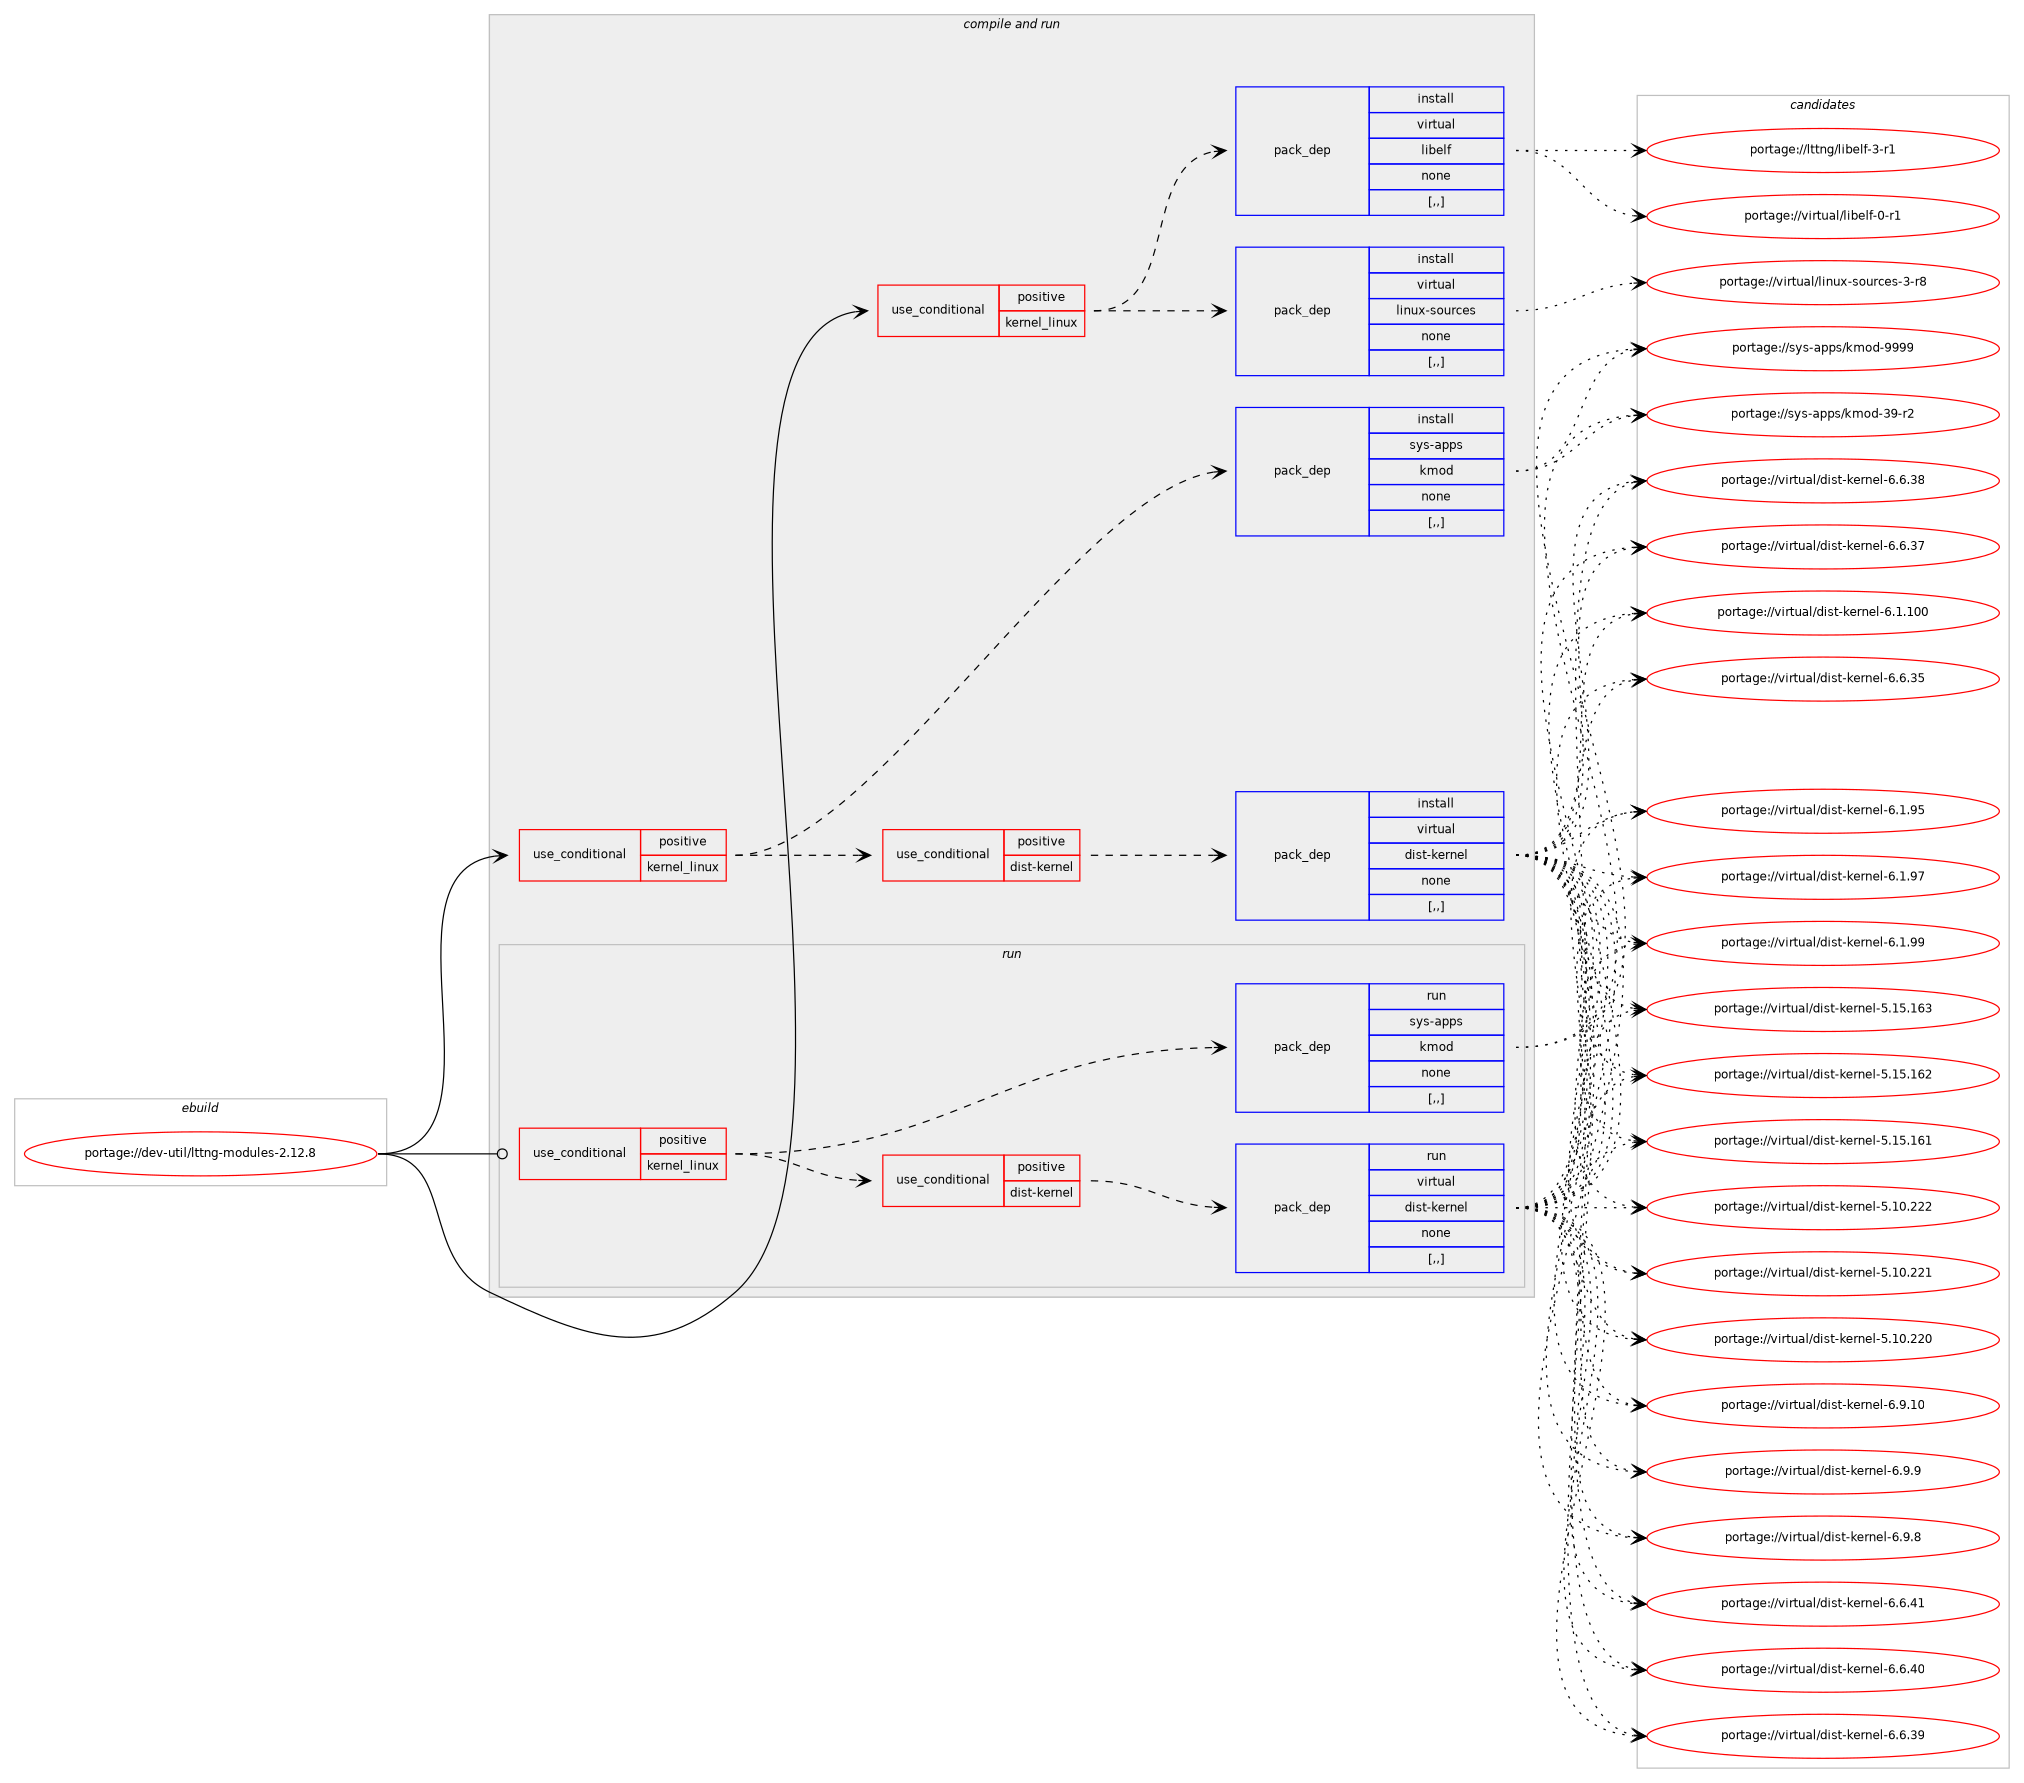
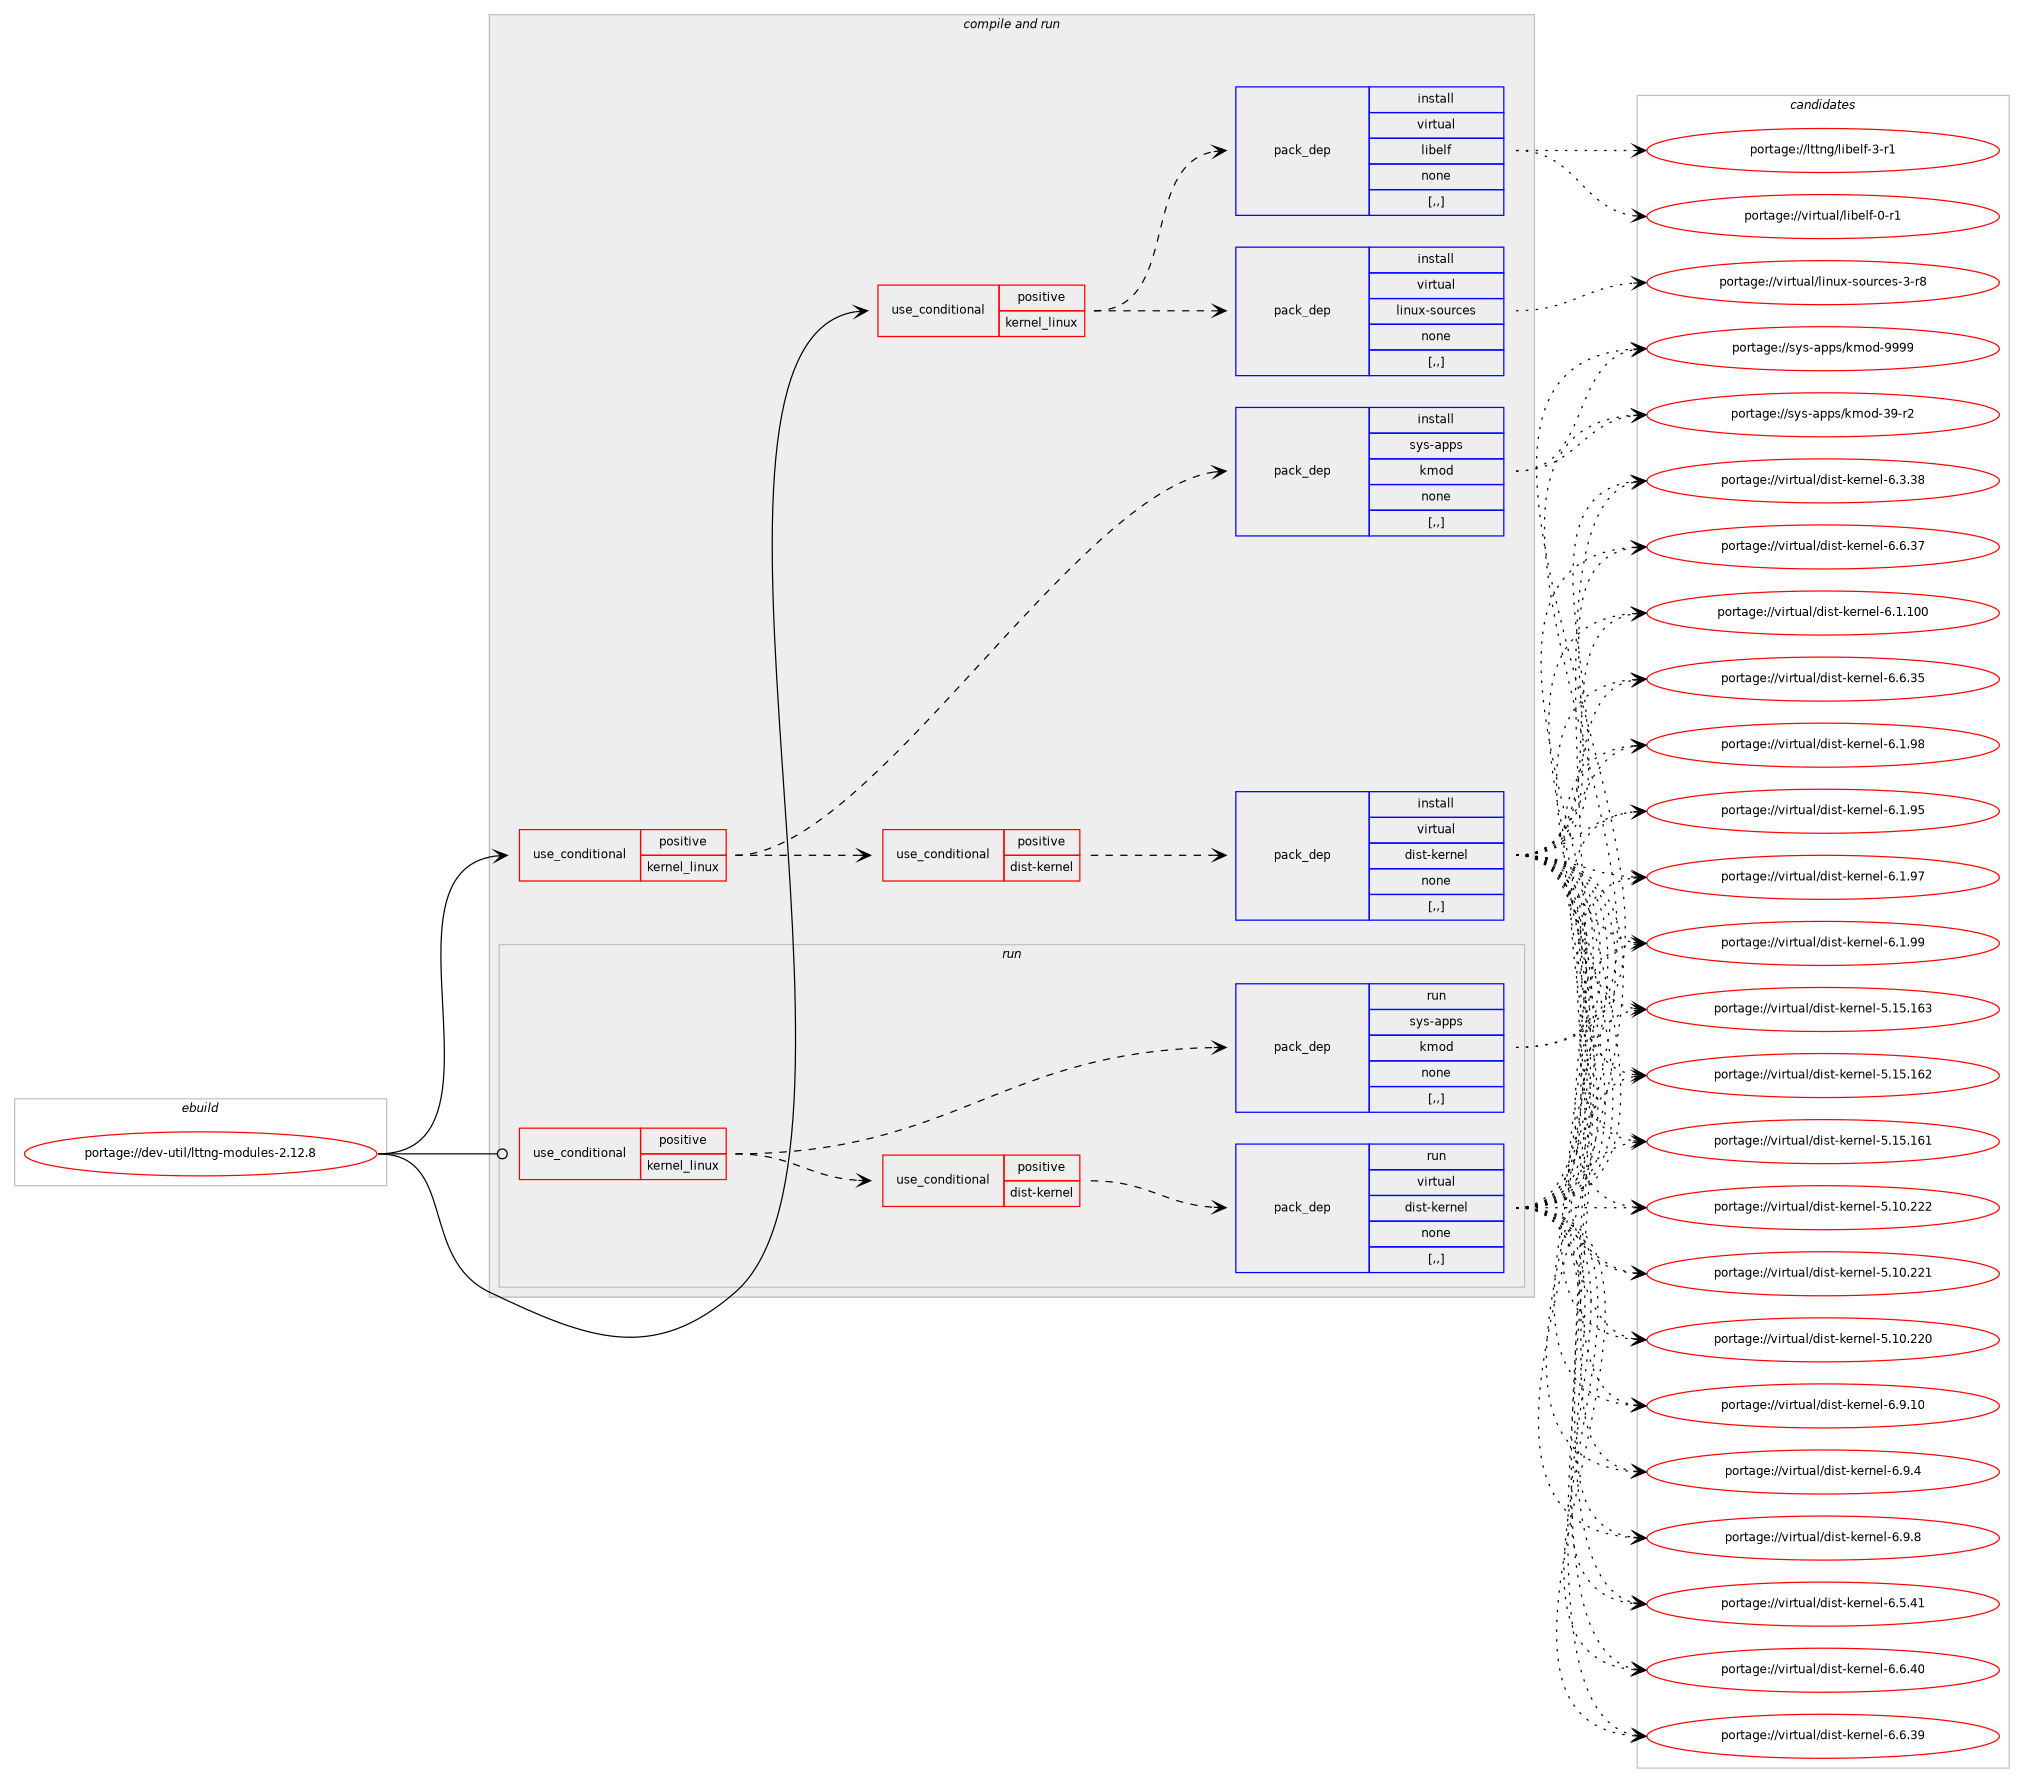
(1823, 481) -> (1823, 481)
none -> (1823, 745)
(1823, 1472) -> (1823, 1472)
(1823, 1604) -> (1823, 1604)
